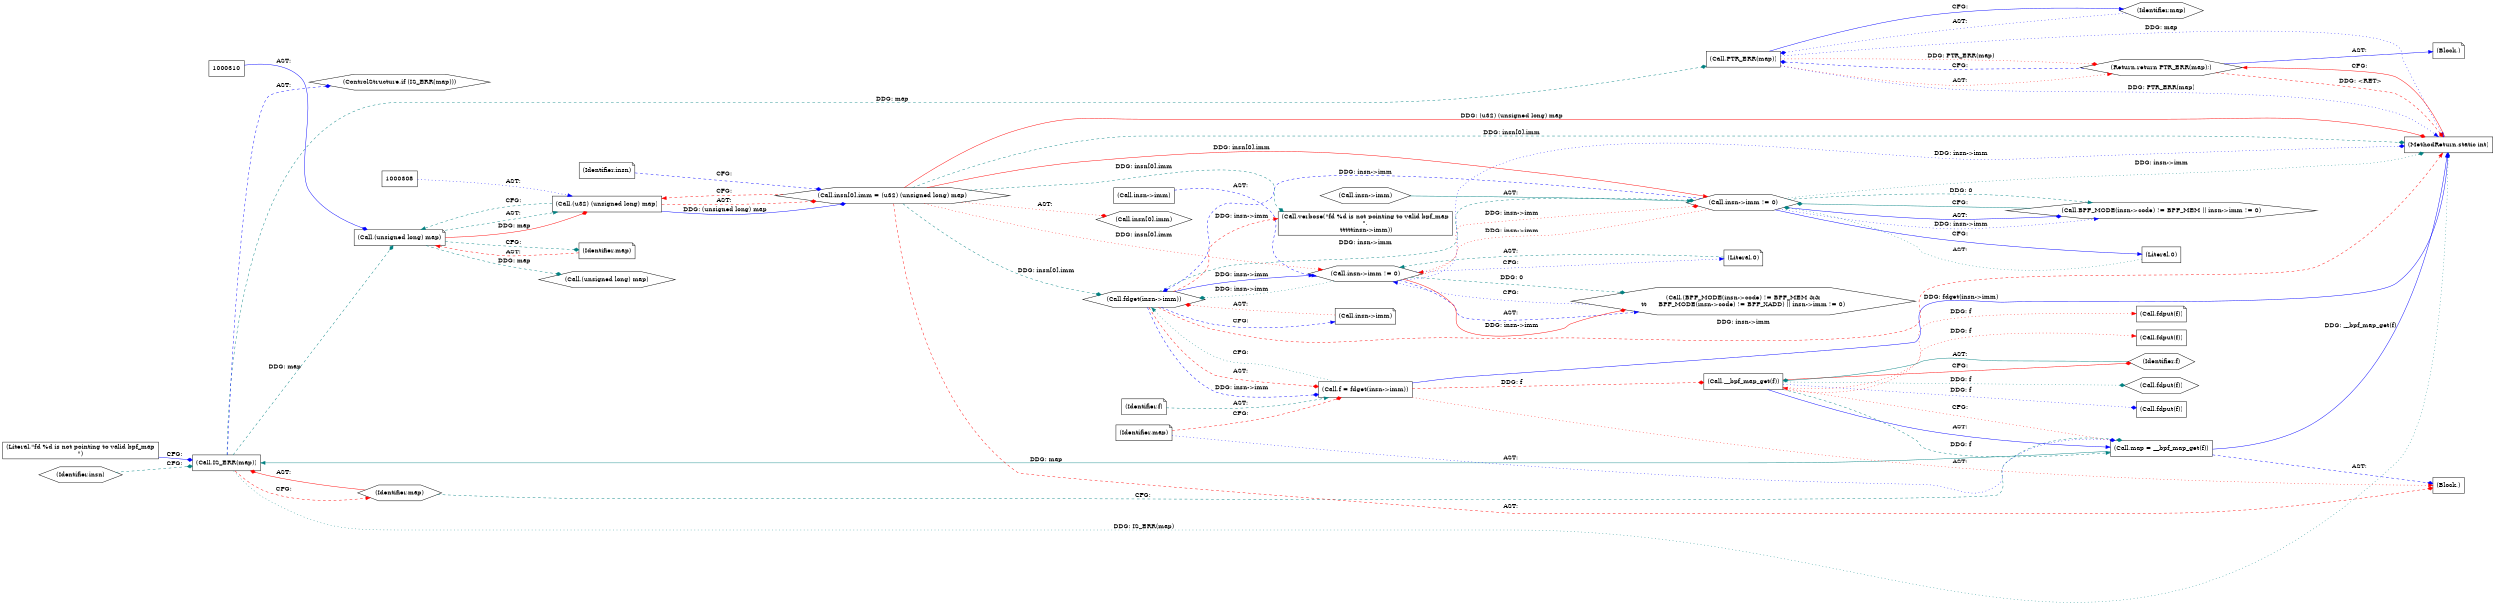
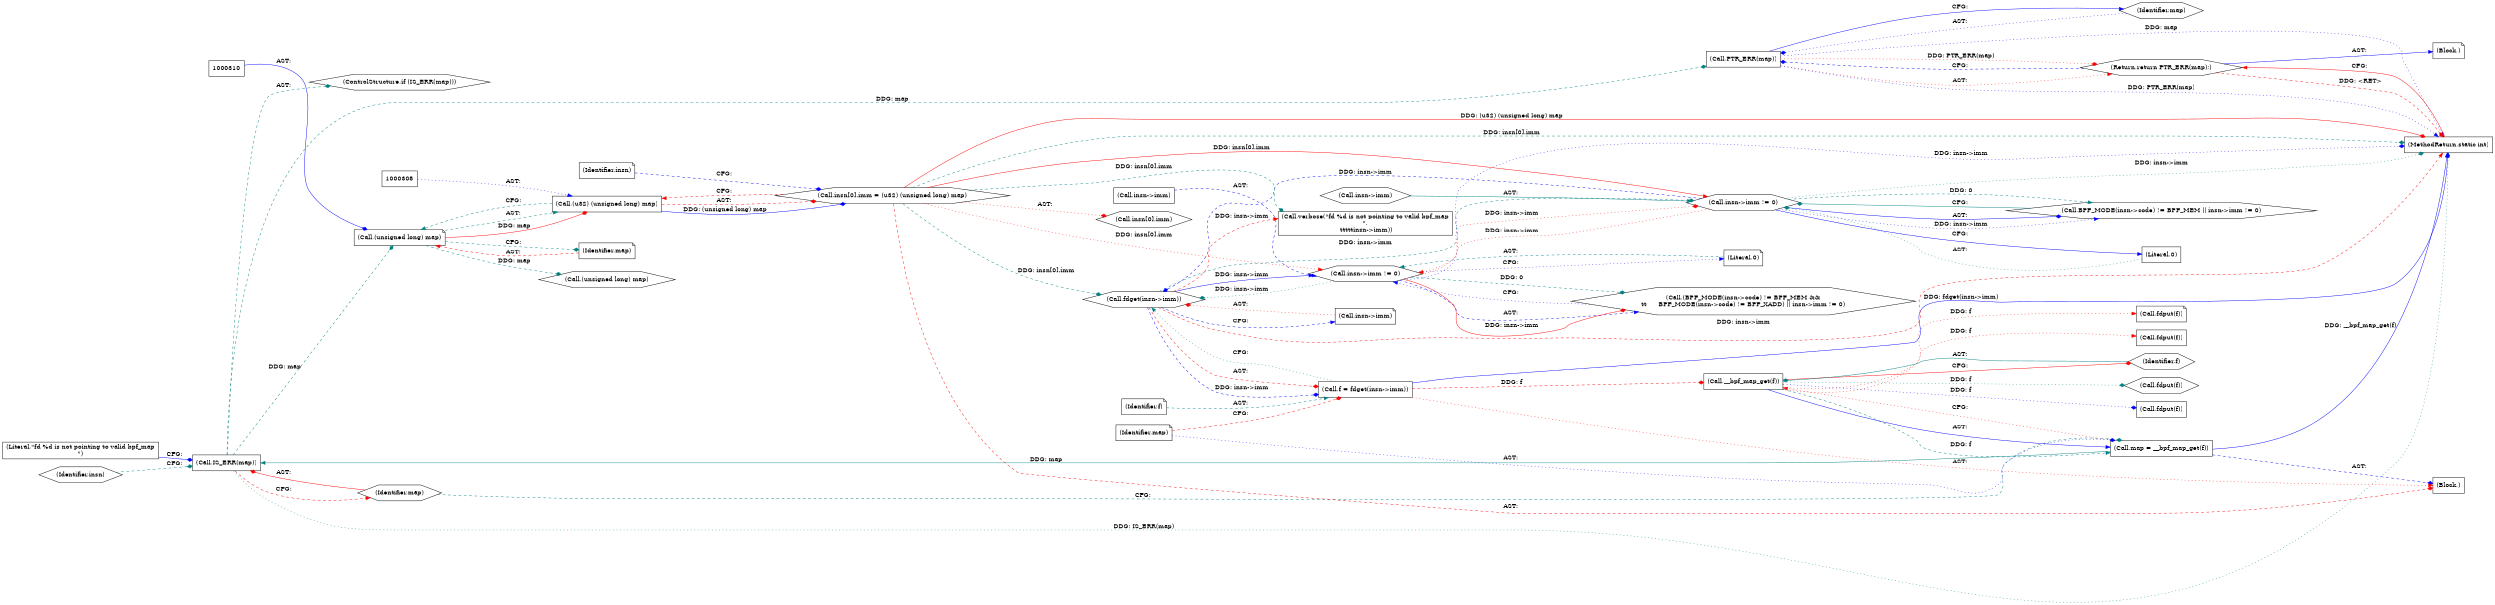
(241, 245) -> (241, 245)
